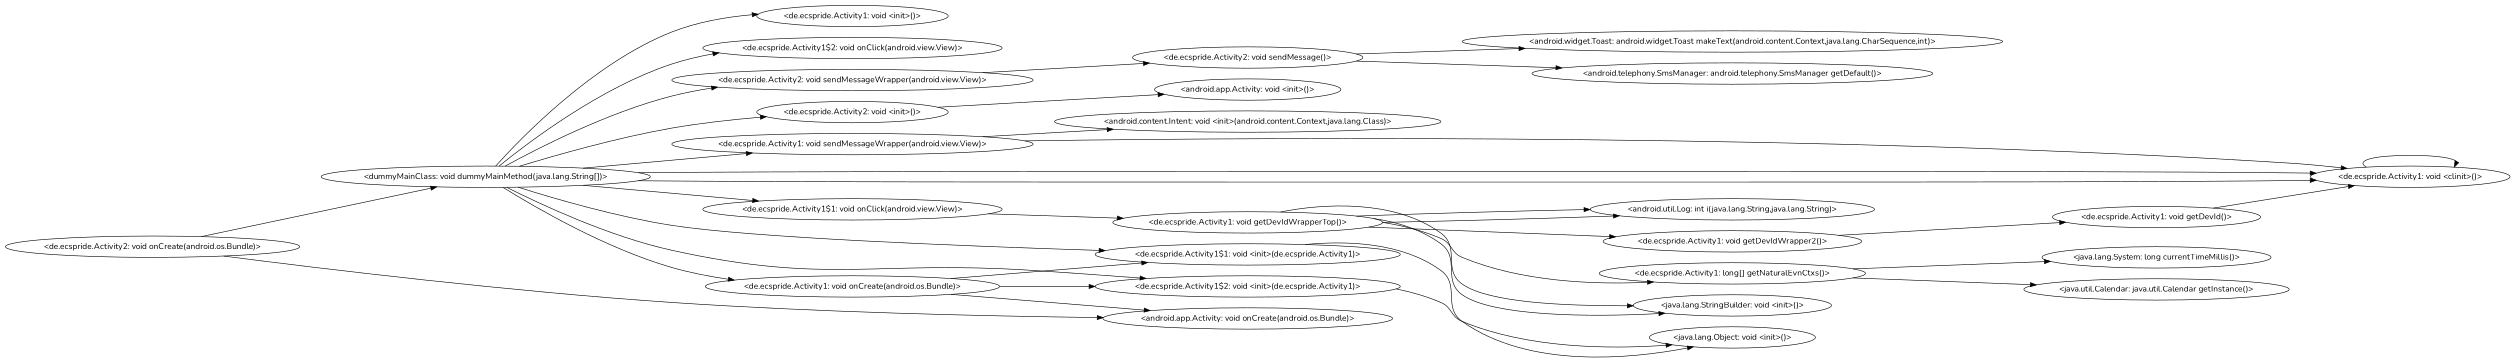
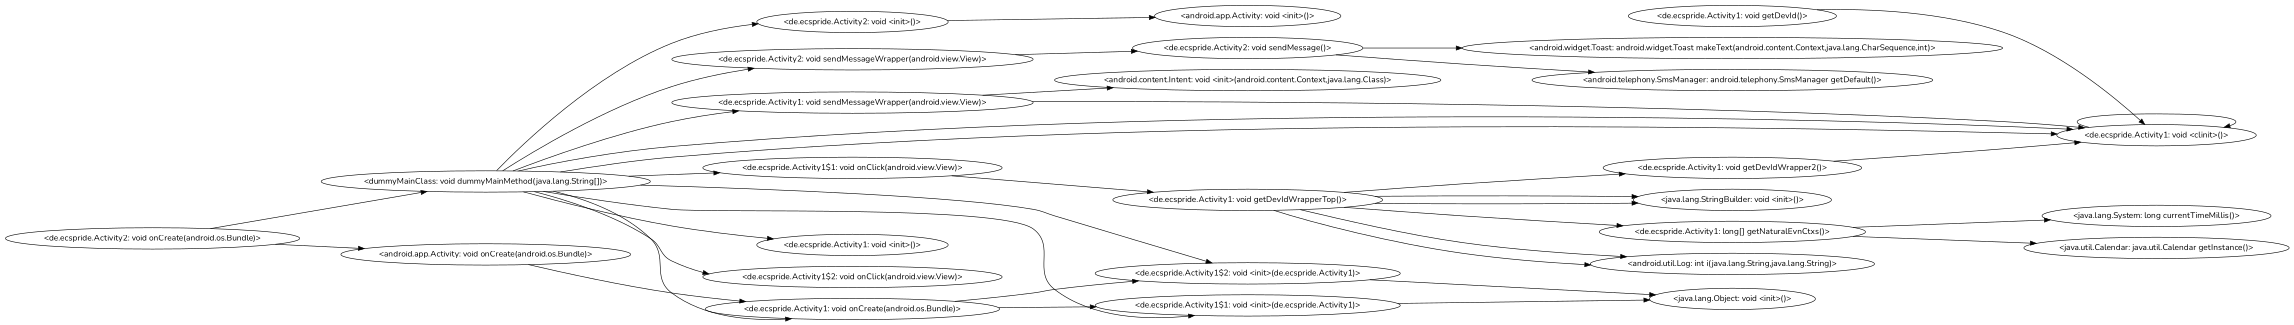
(1949, 229) -> (1954, 153)
(1047, 302) -> (633, 287)
